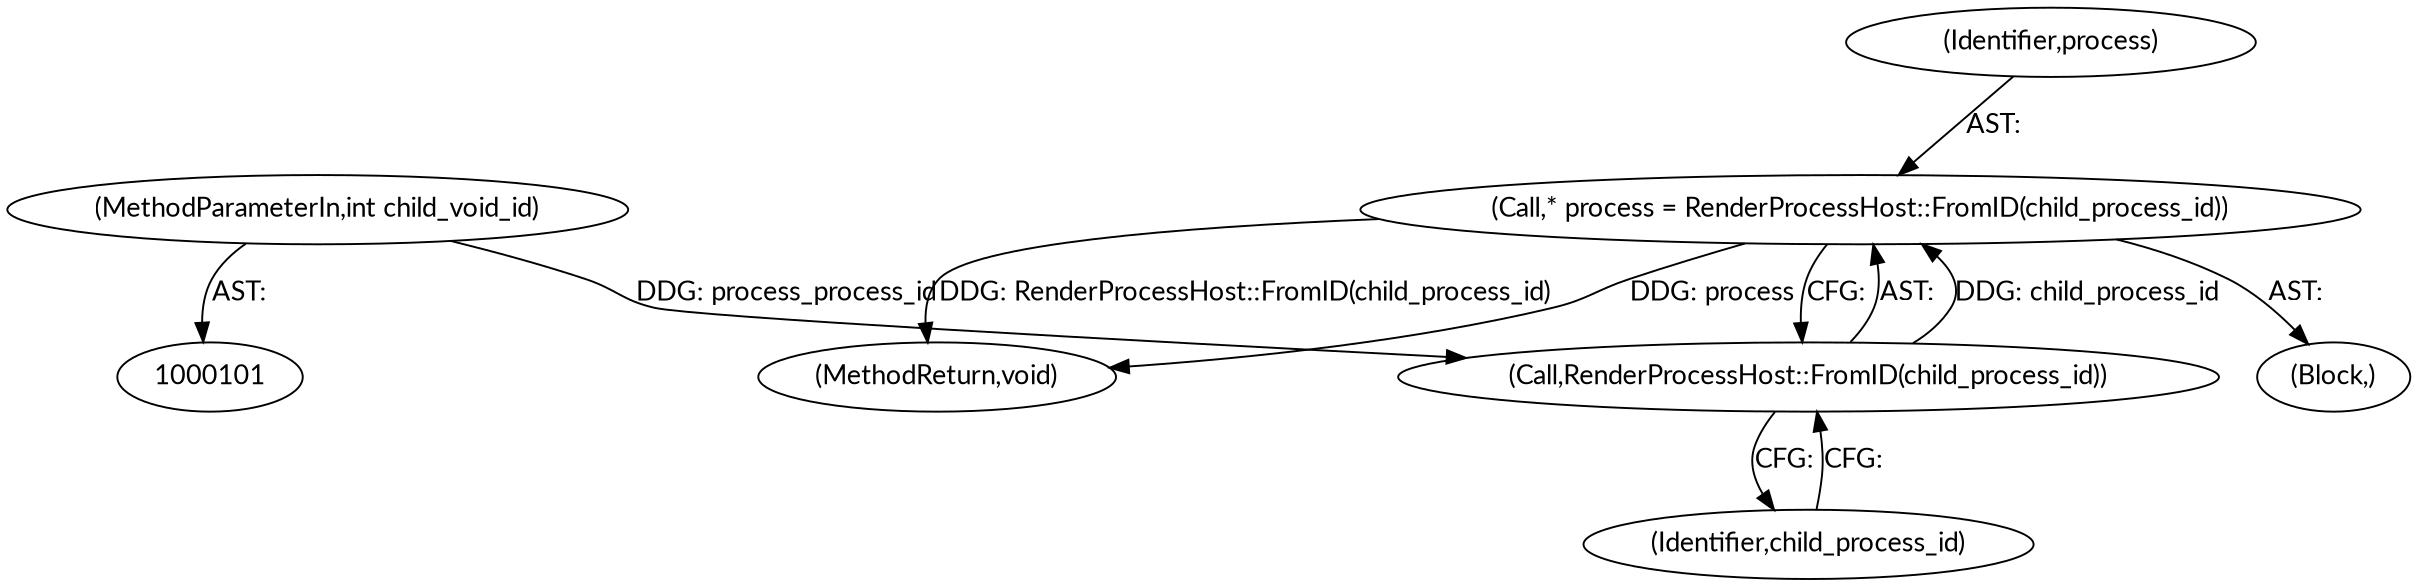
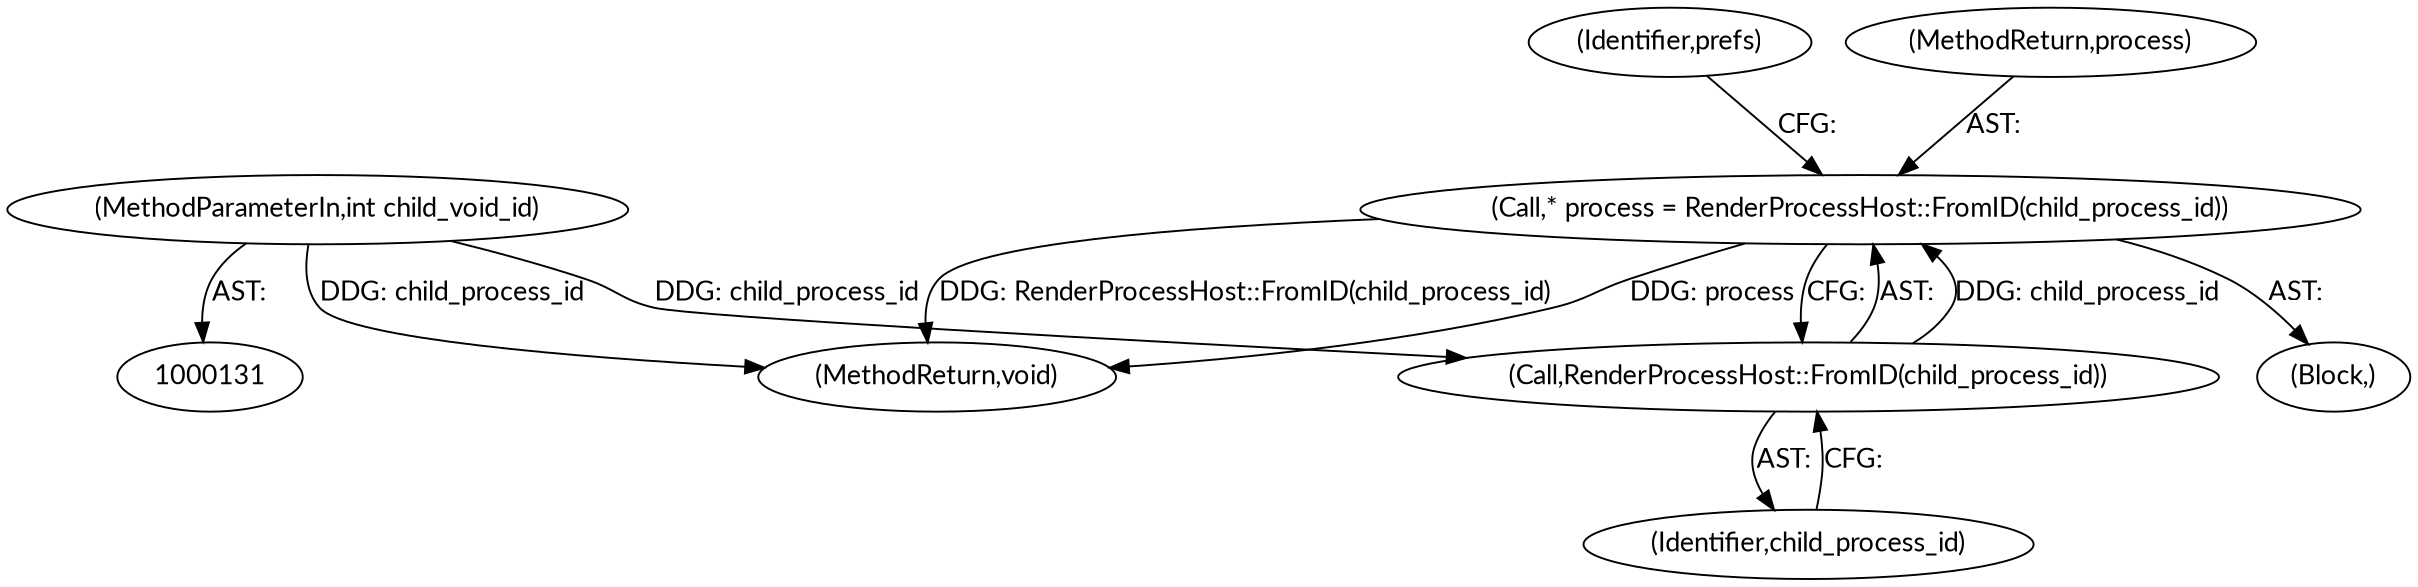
none -> (1670, 42)
(2051, 42) -> (2051, 42)
(787, 293) -> (787, 293)
none -> (497, 347)
(210, 377) -> (210, 377)
(1788, 461) -> (1788, 461)
